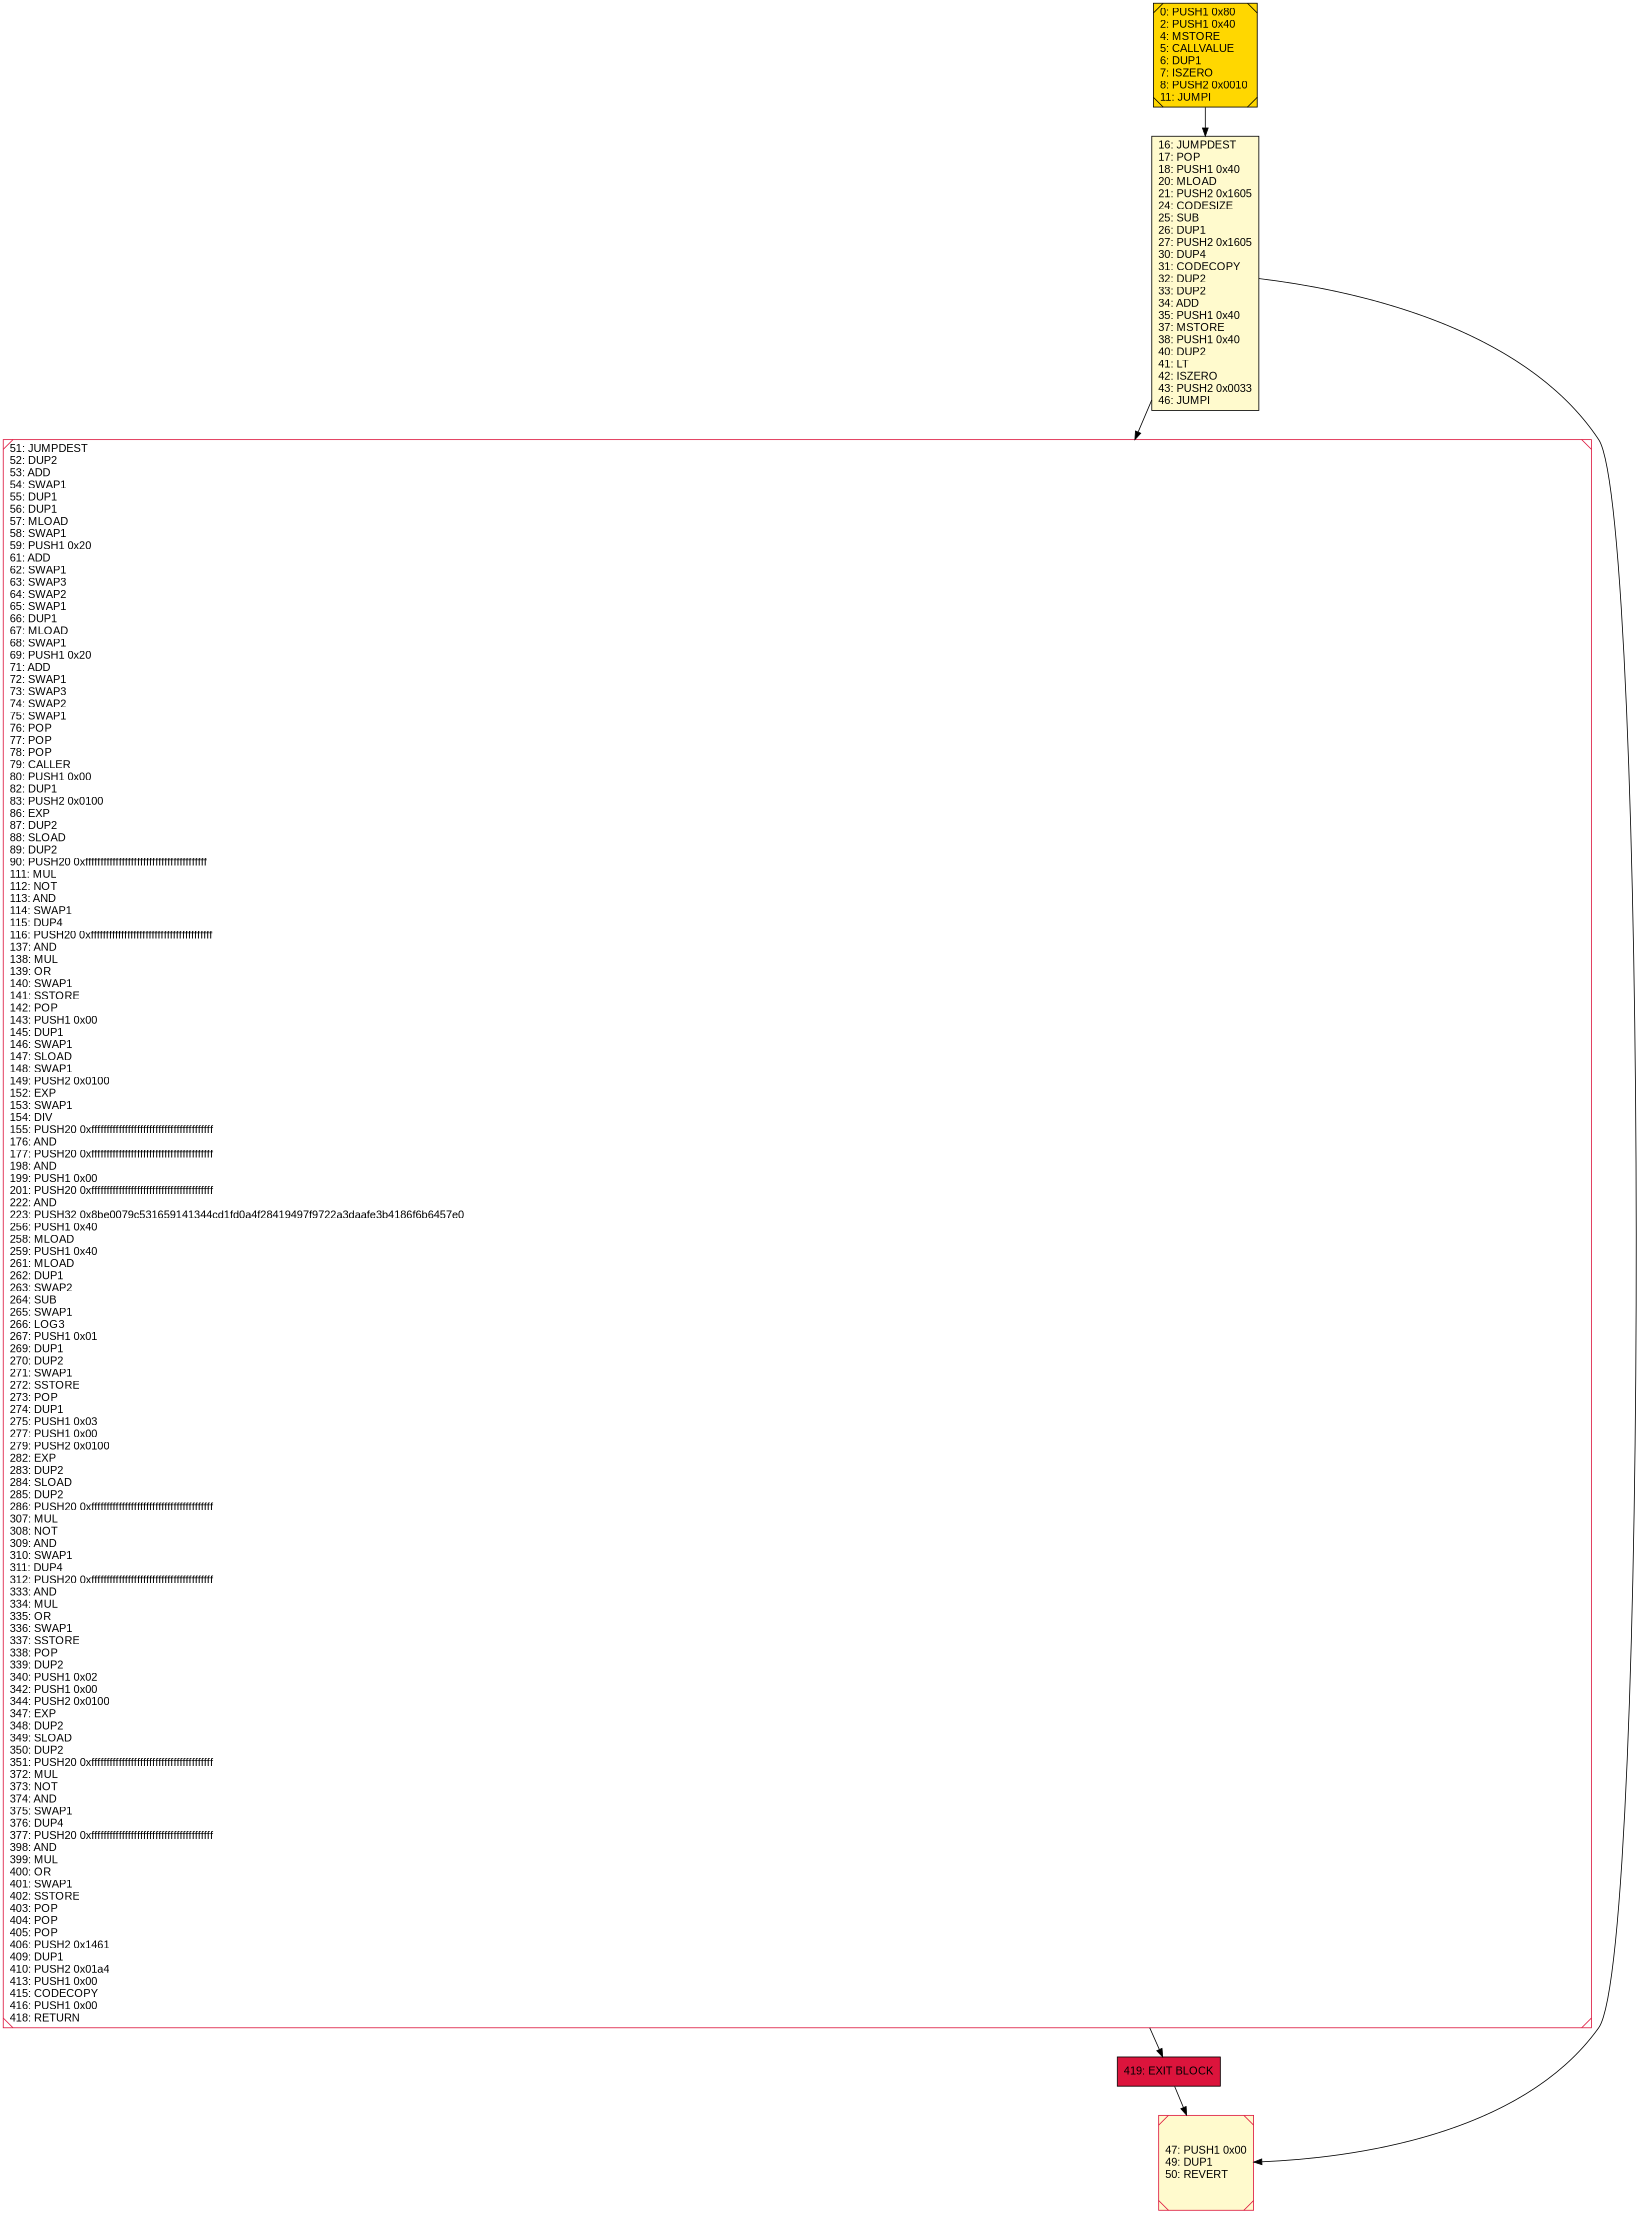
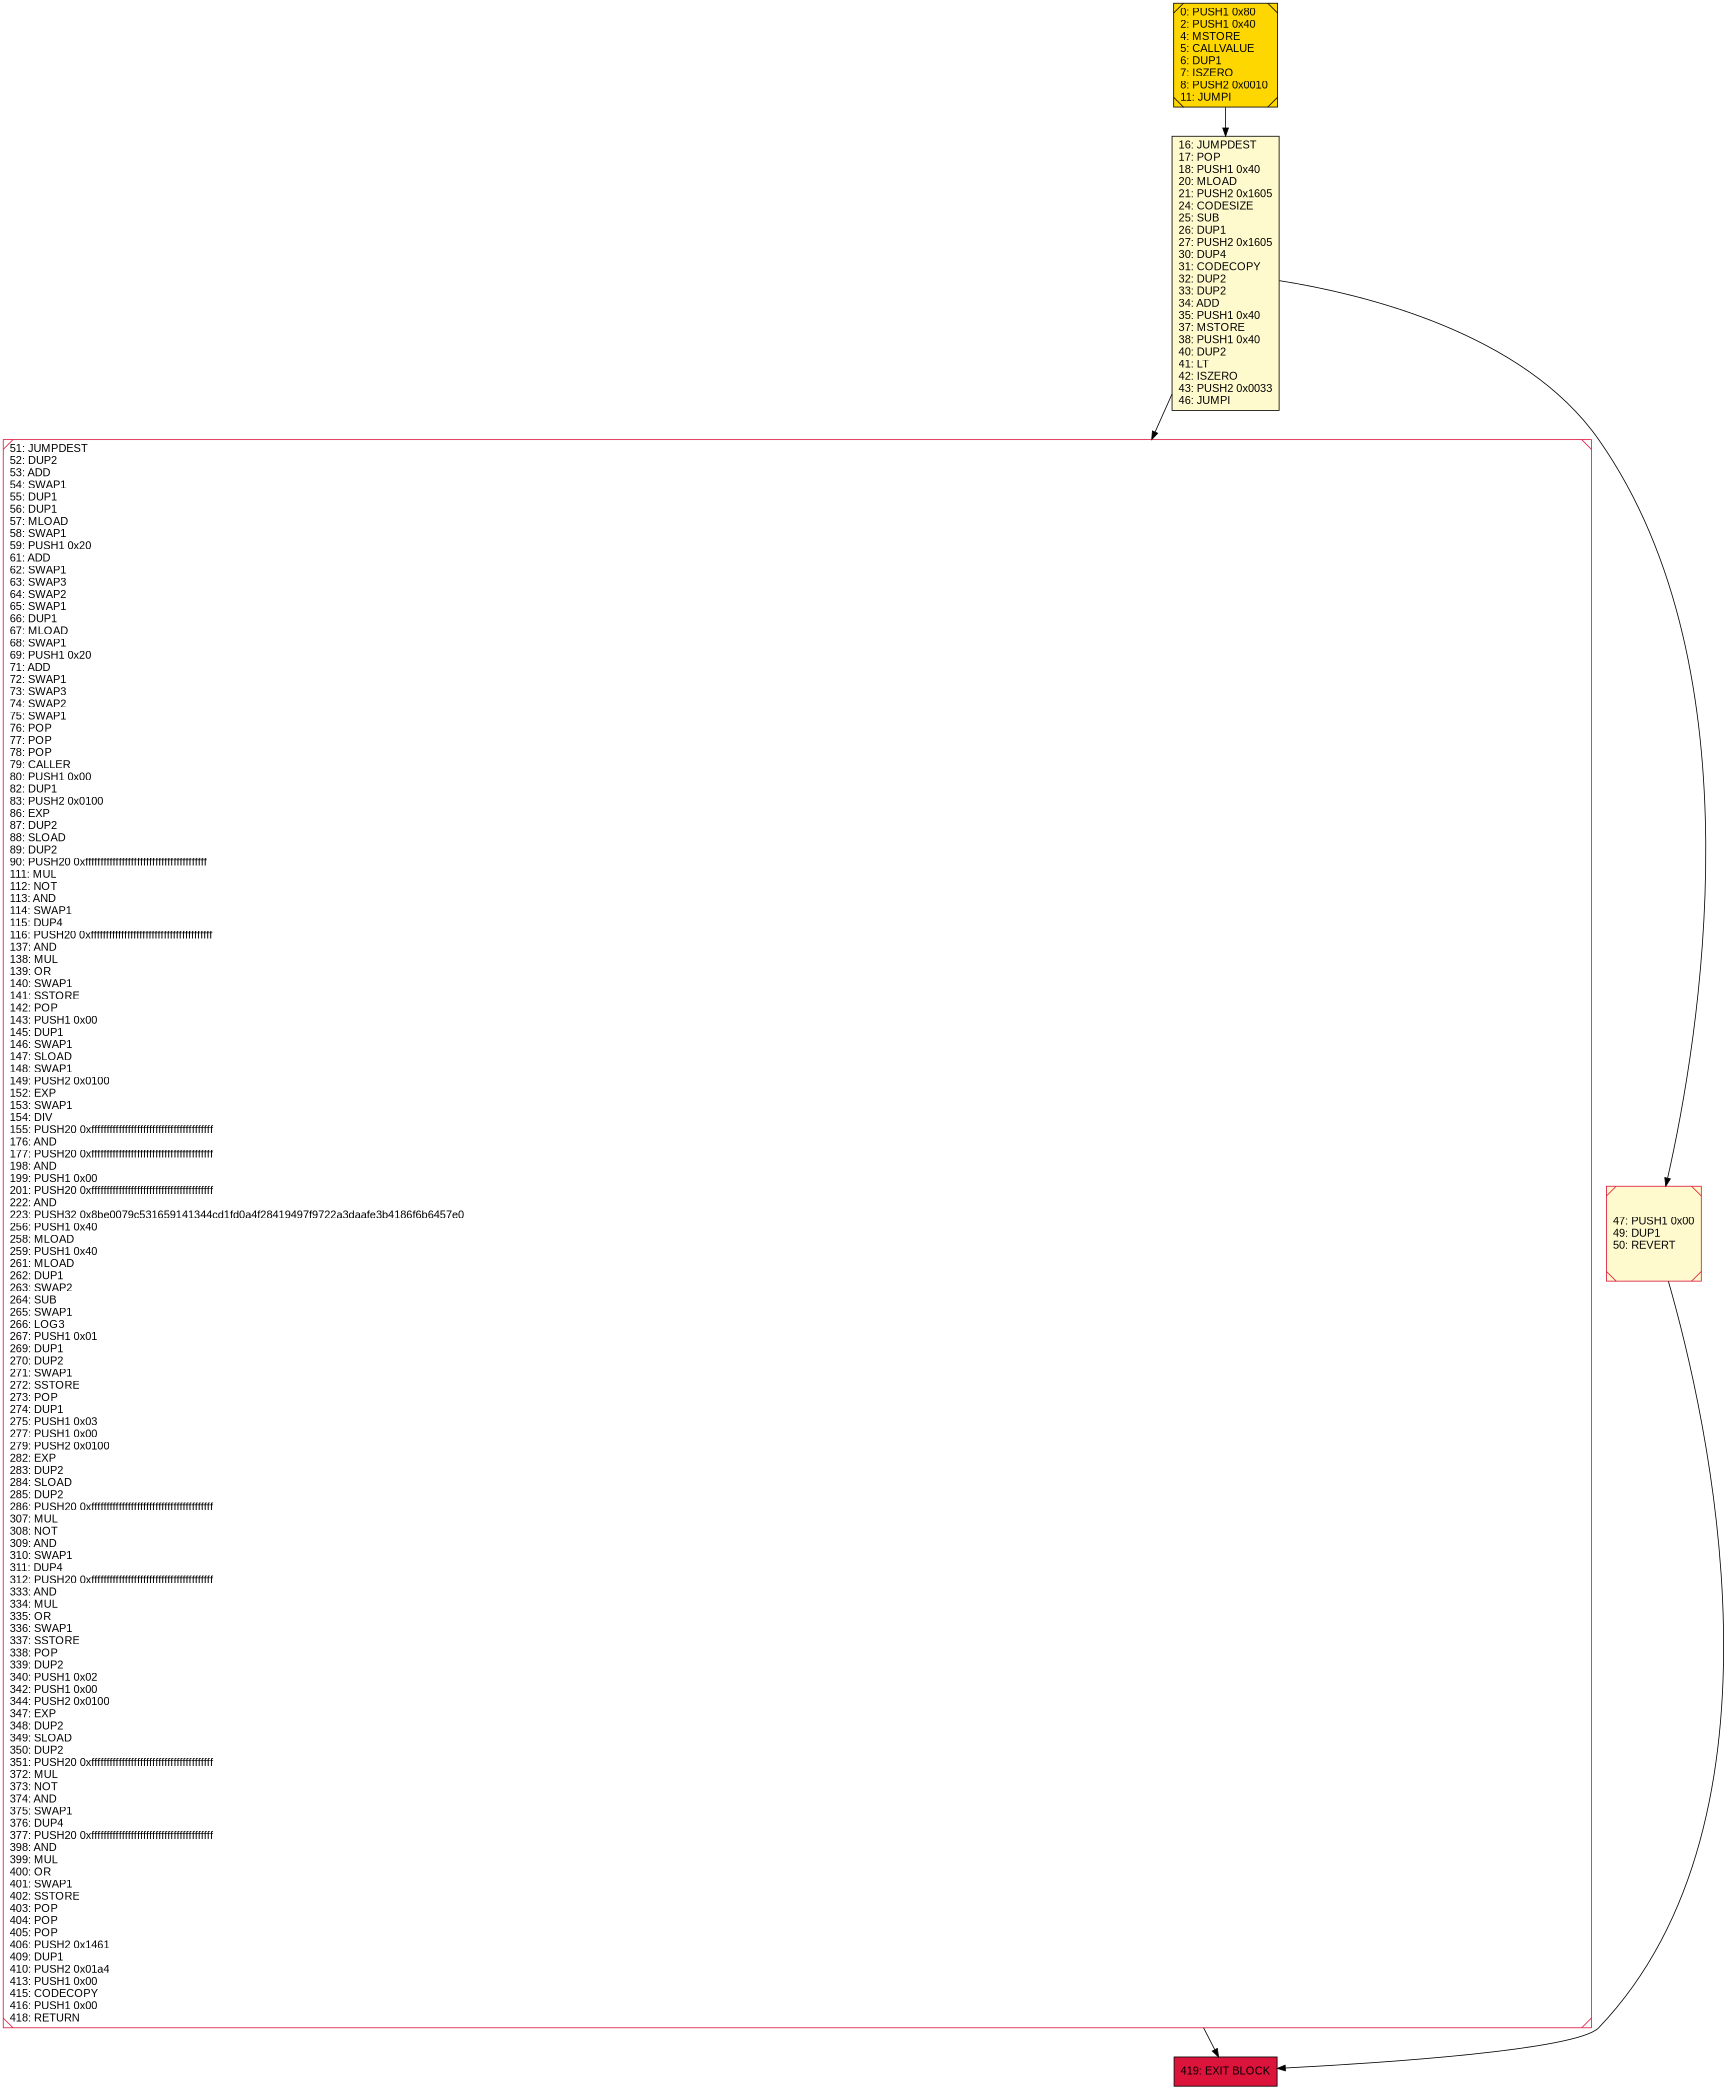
(1179, 2097) -> (1703, 1824)
